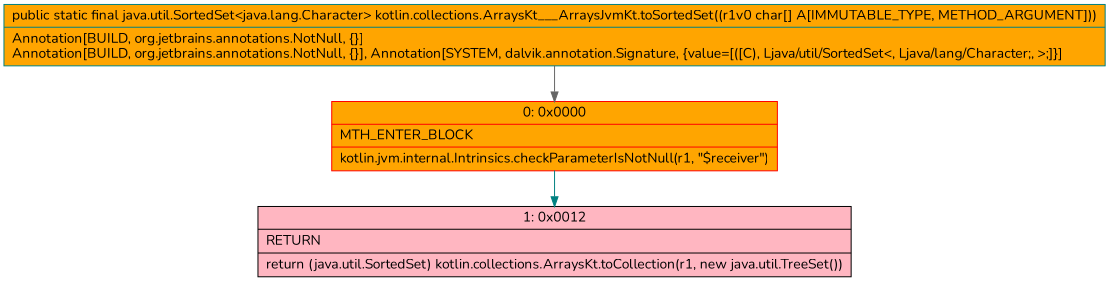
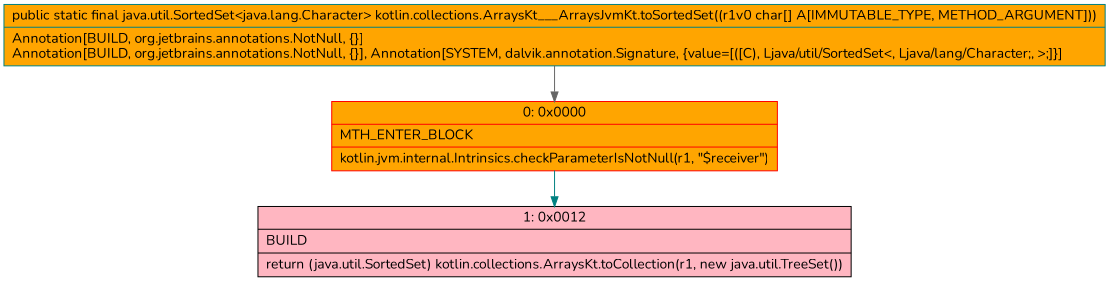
(294, 241) -> (287, 241)
